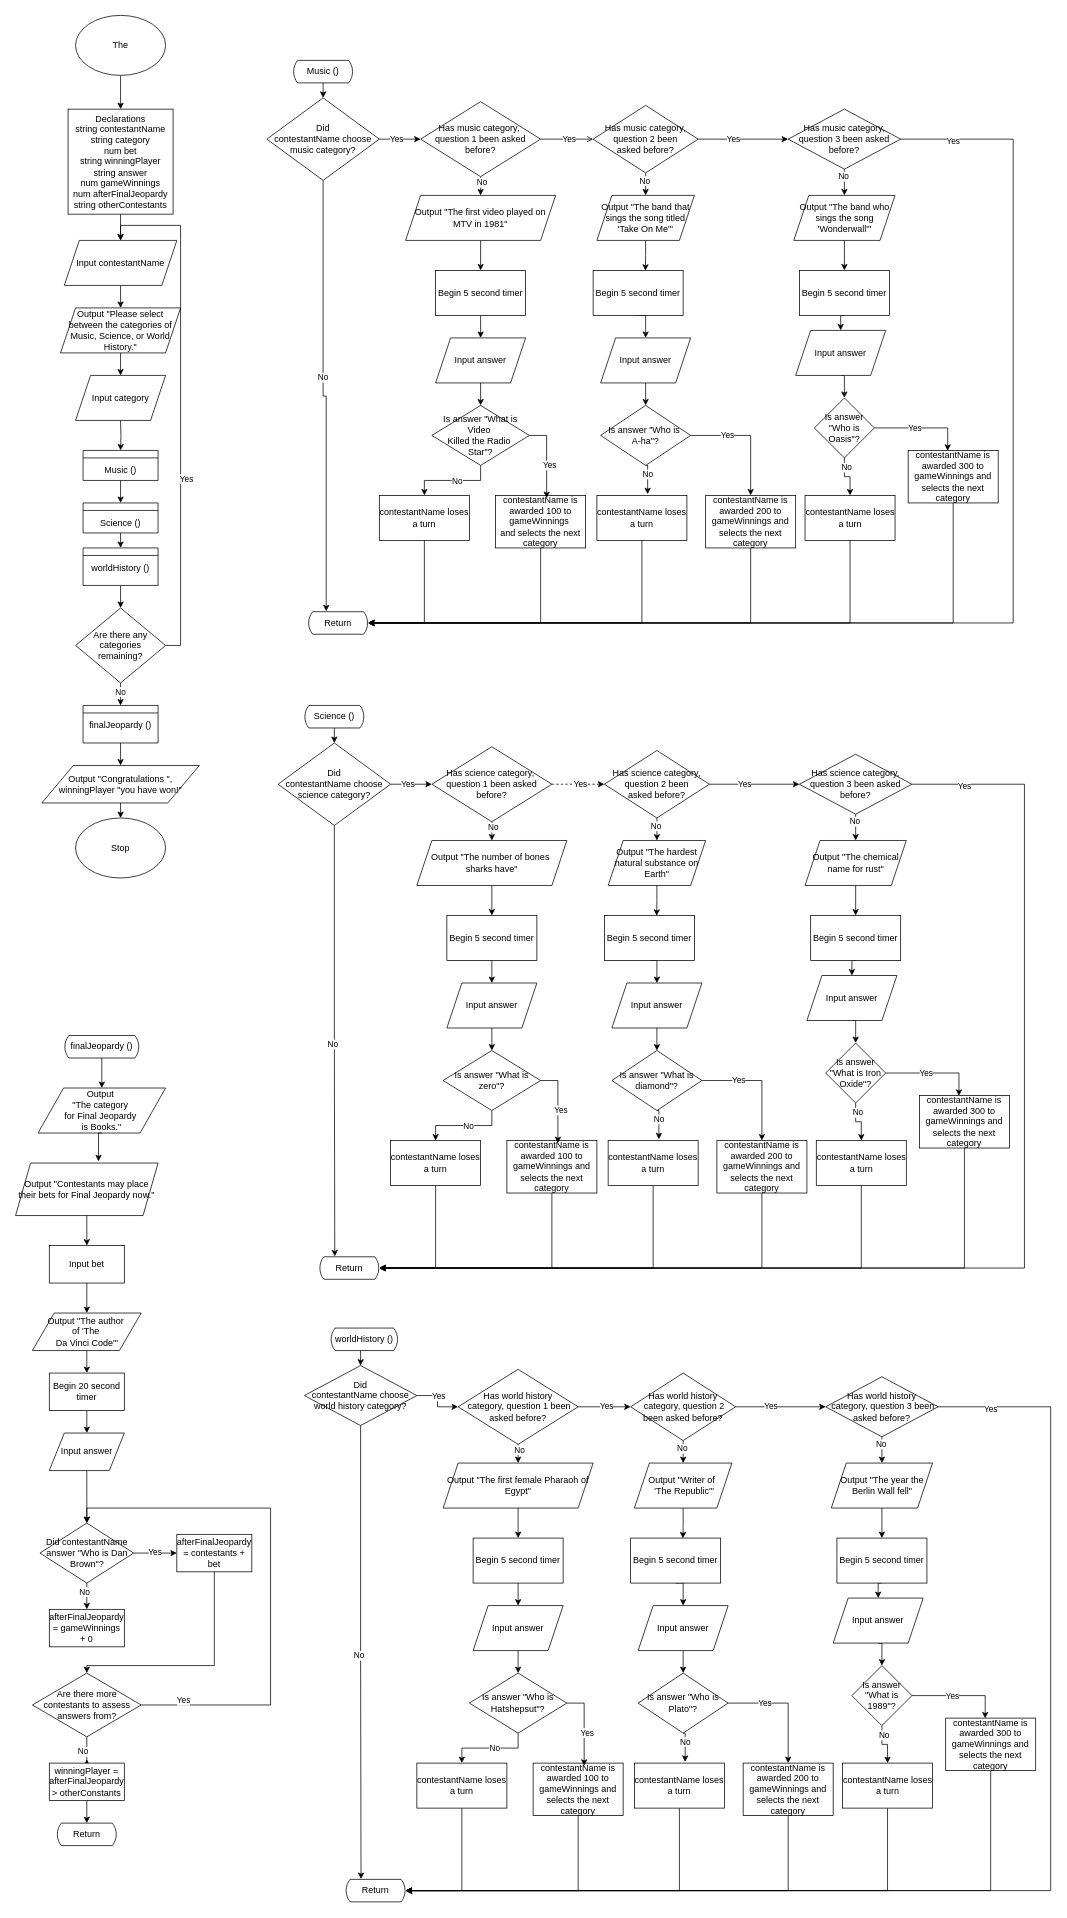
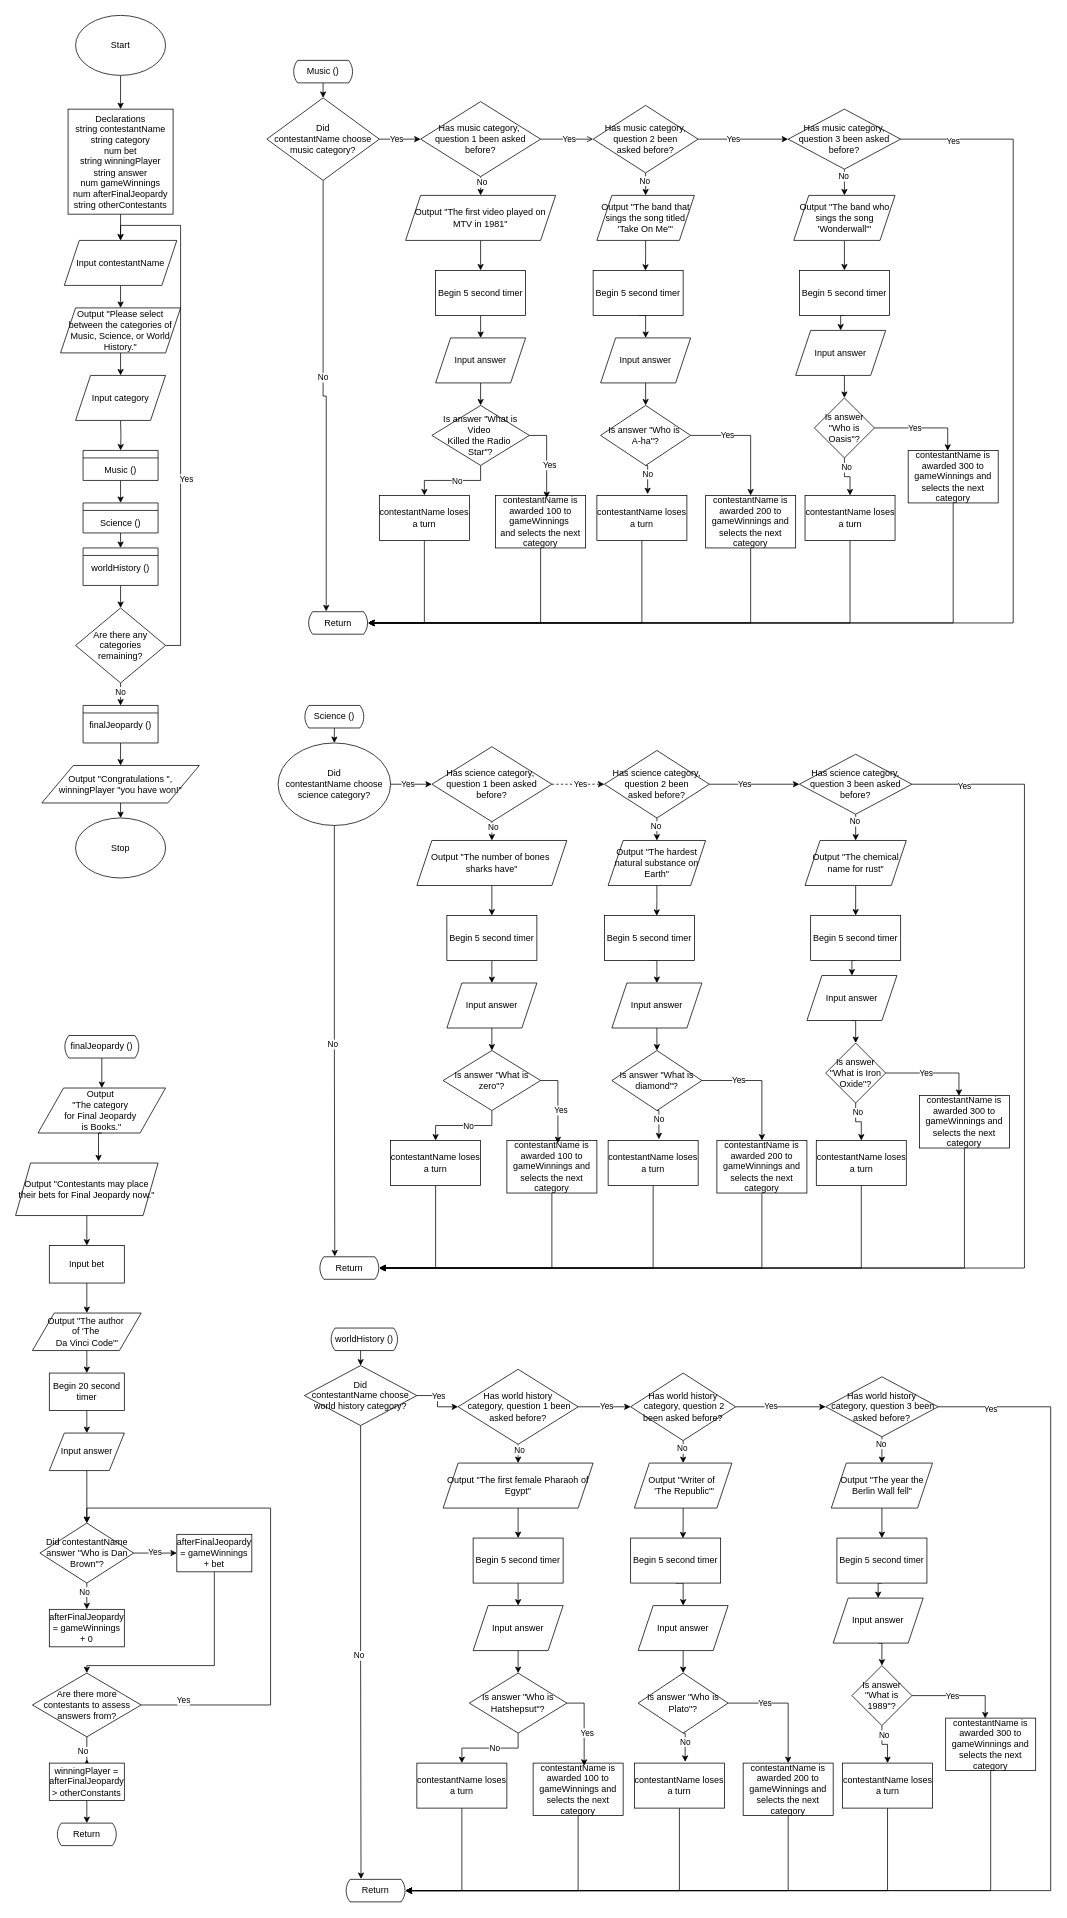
(120, 45) -> (120, 45)
(334, 784) -> (334, 784)
(214, 1553) -> (214, 1553)
